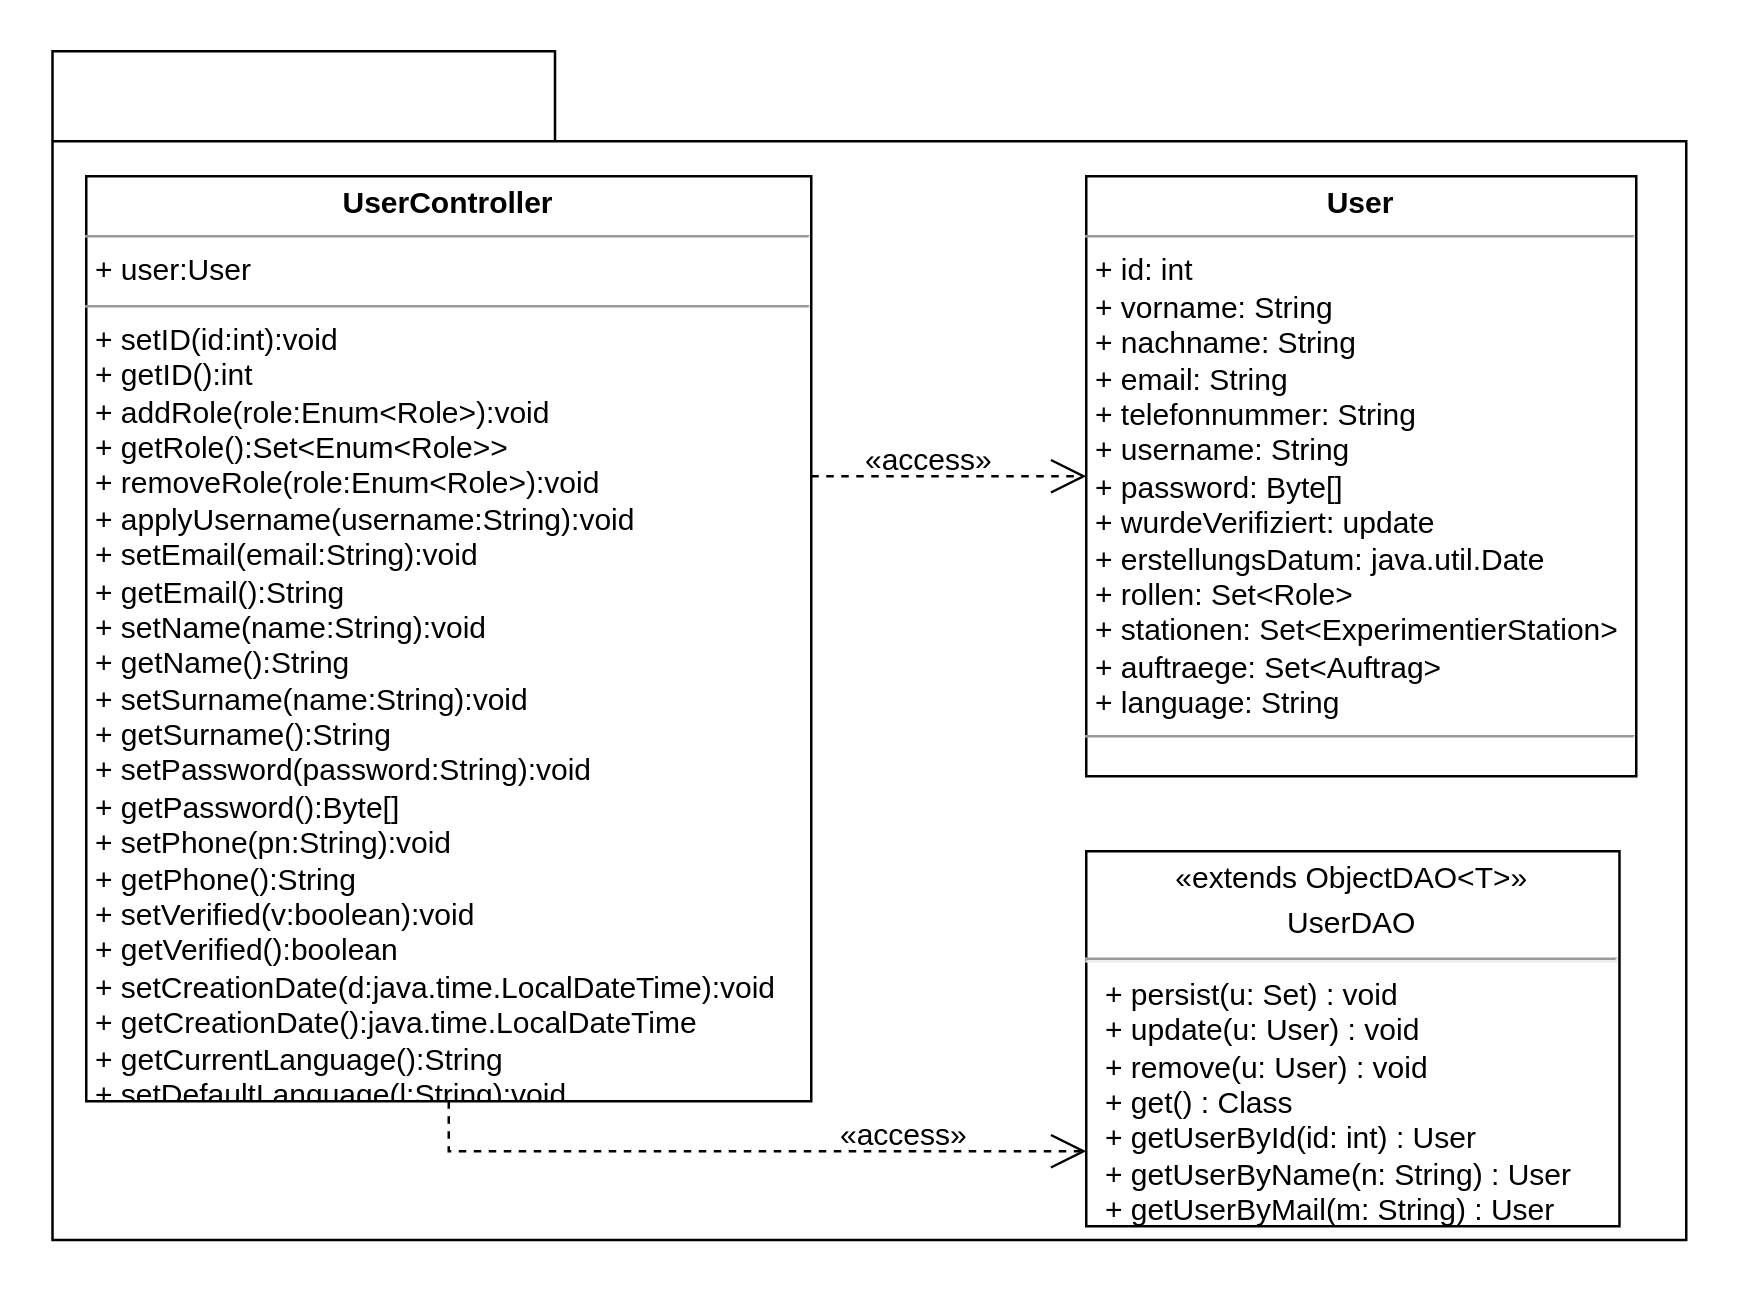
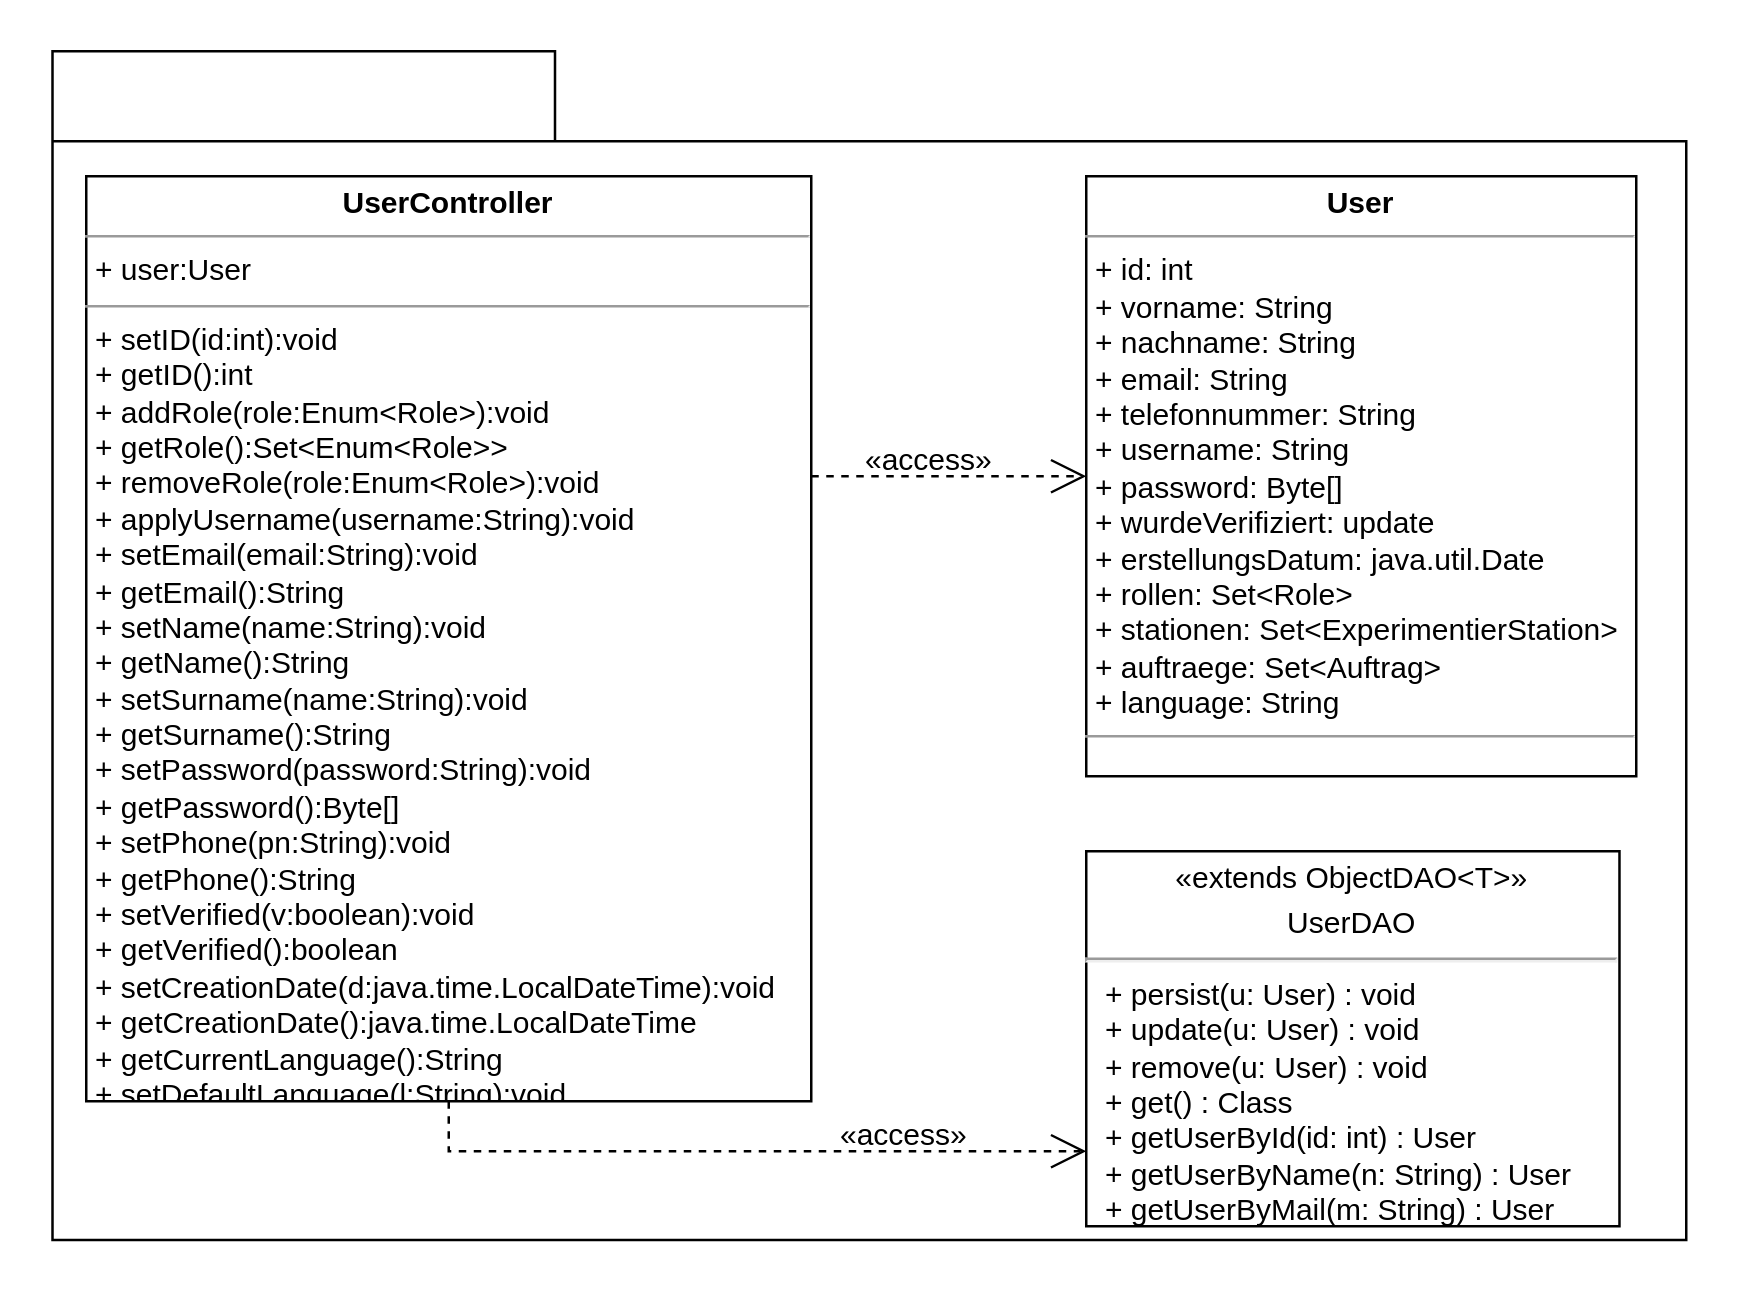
(1336, 1013) -> (1336, 1013)
